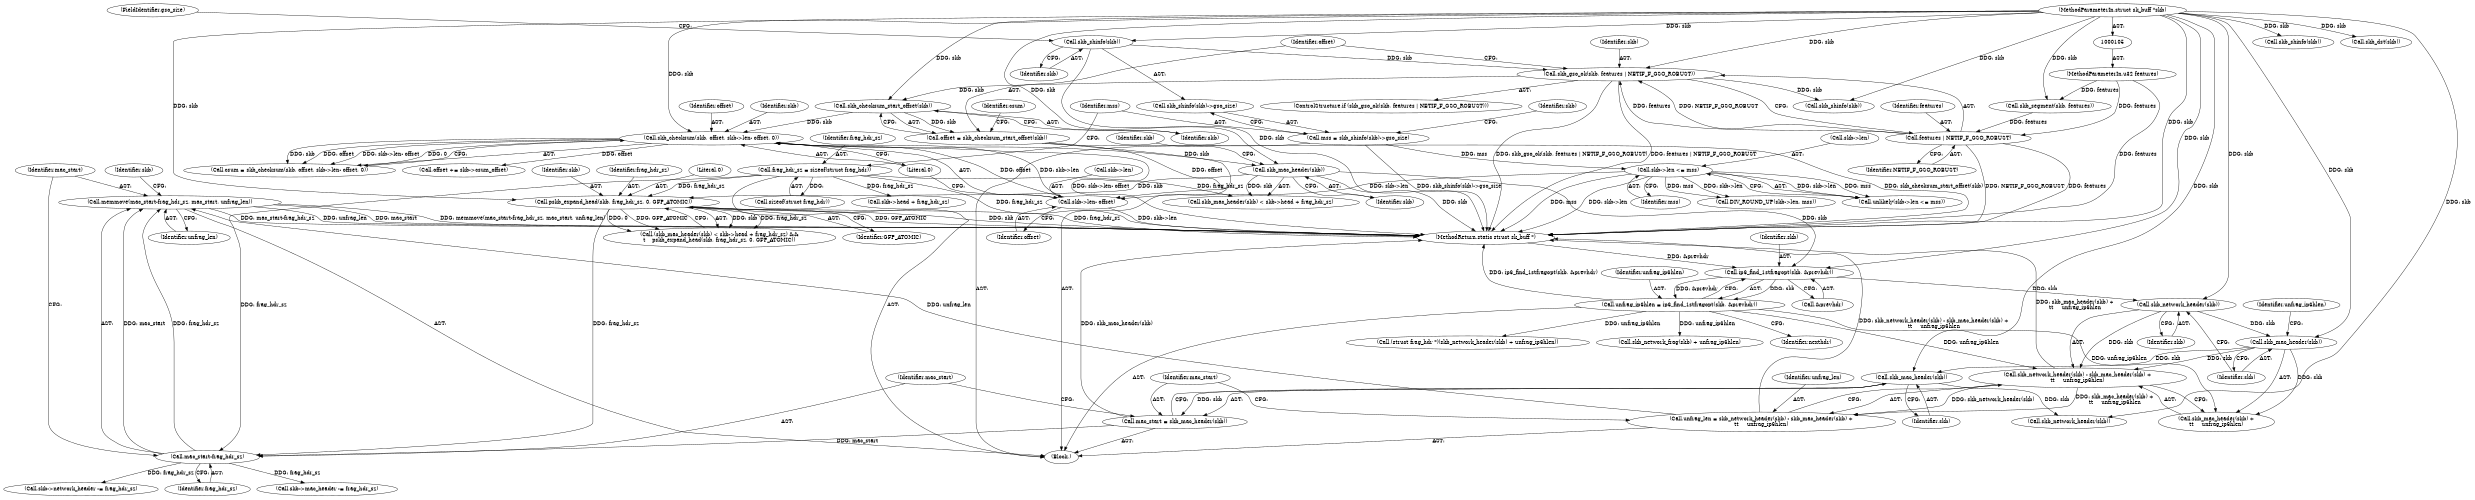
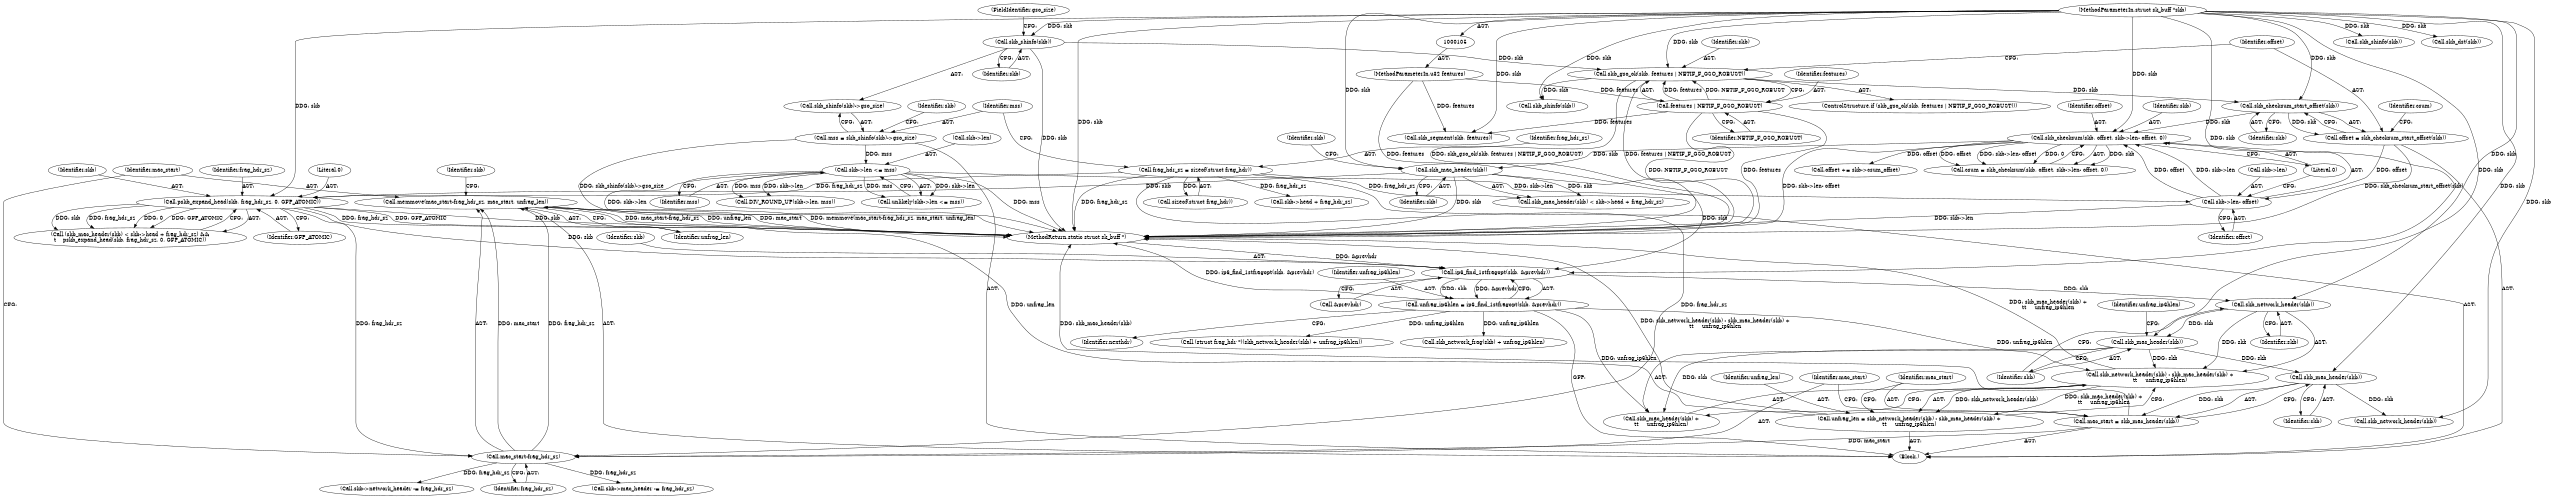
(2006, 122) -> (1580, 122)
none -> (866, 258)
(1140, 378) -> (1580, 378)
